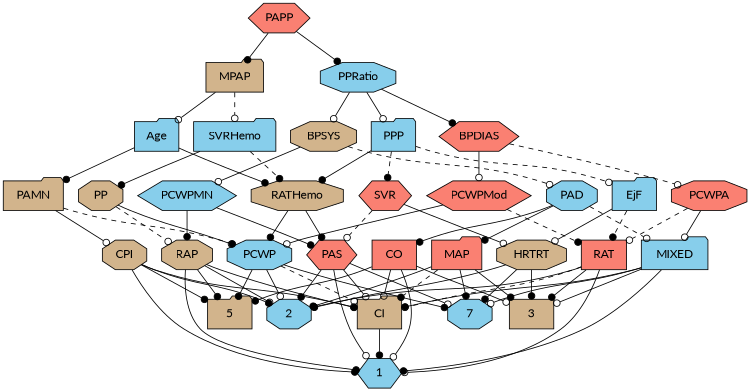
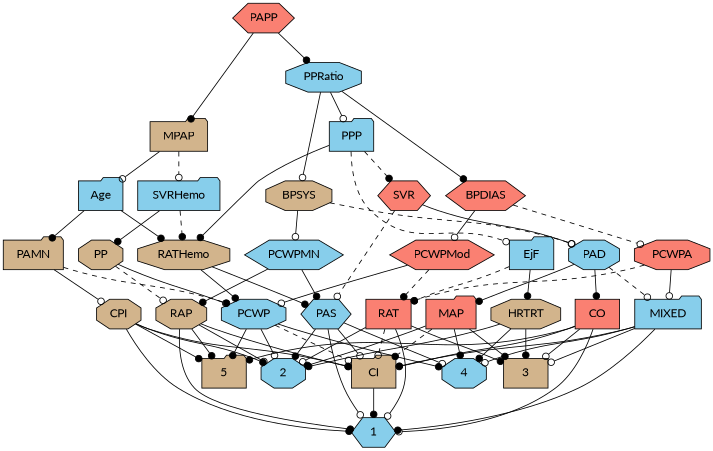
(452, 224) -> (495, 224)
(585, 224) -> (530, 276)
(332, 255) -> (326, 314)
(470, 314) -> (464, 373)
